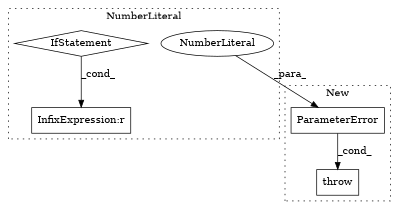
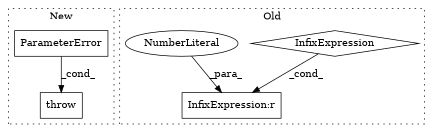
(144, 17) -> (272, 17)
(81, 43) -> (335, 43)
(274, 80) -> (204, 72)
